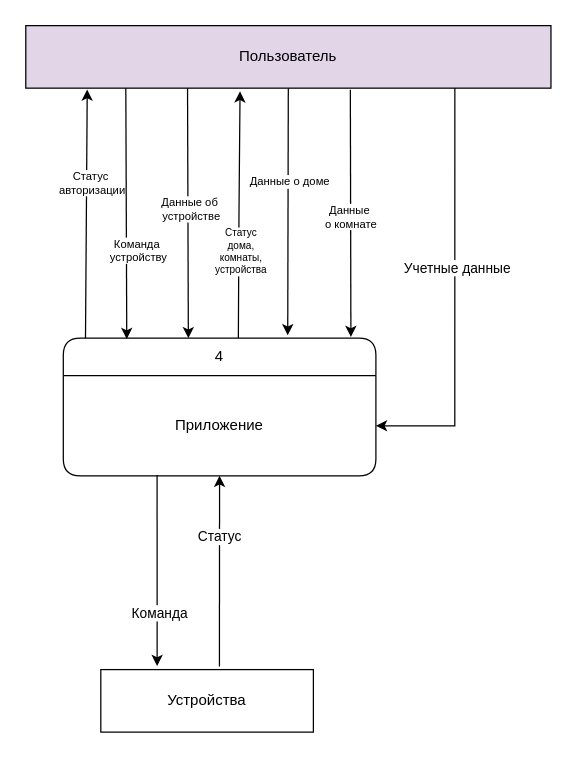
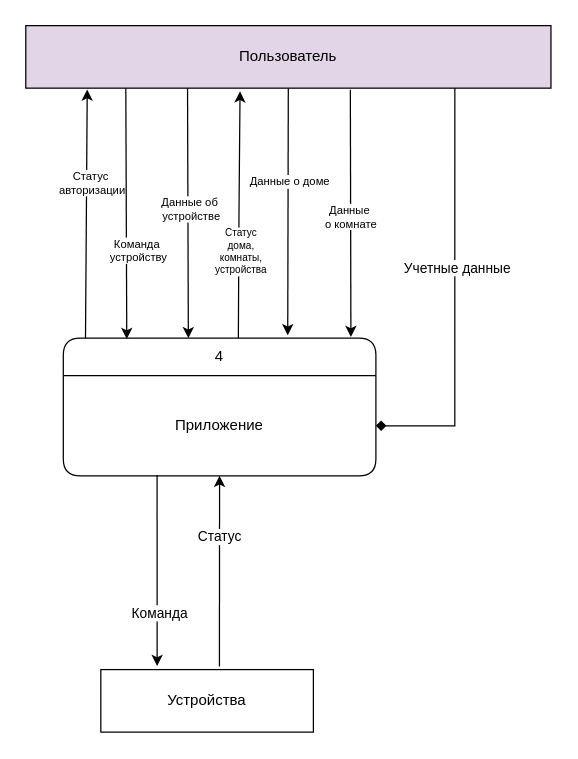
(386, 426) -> (386, 426)
